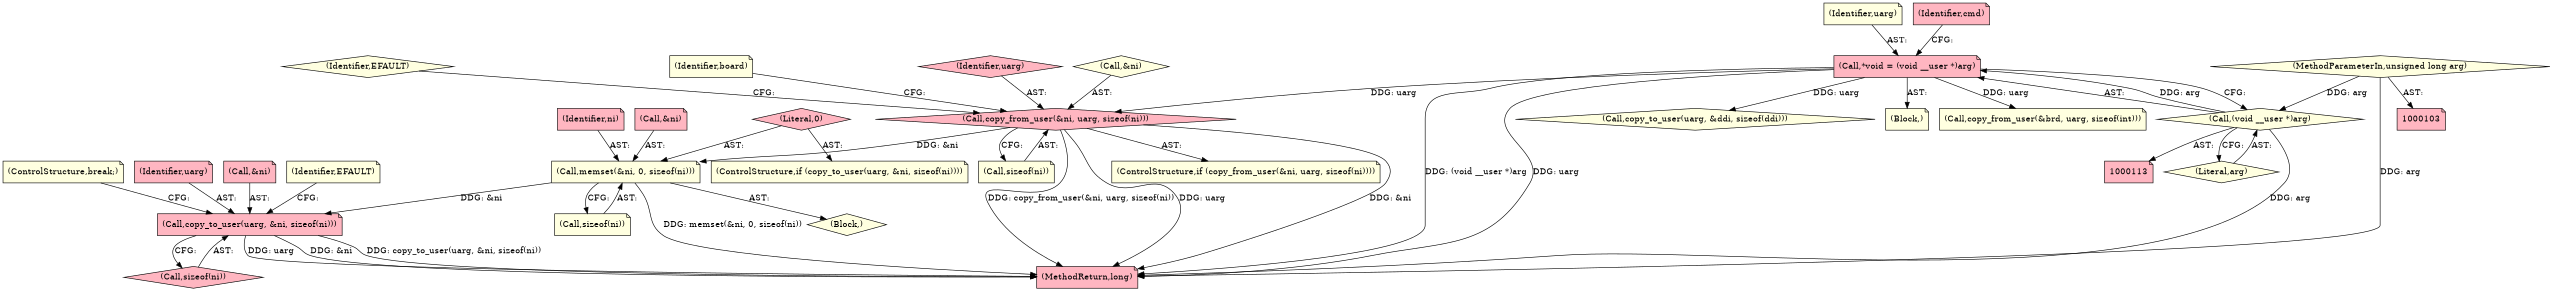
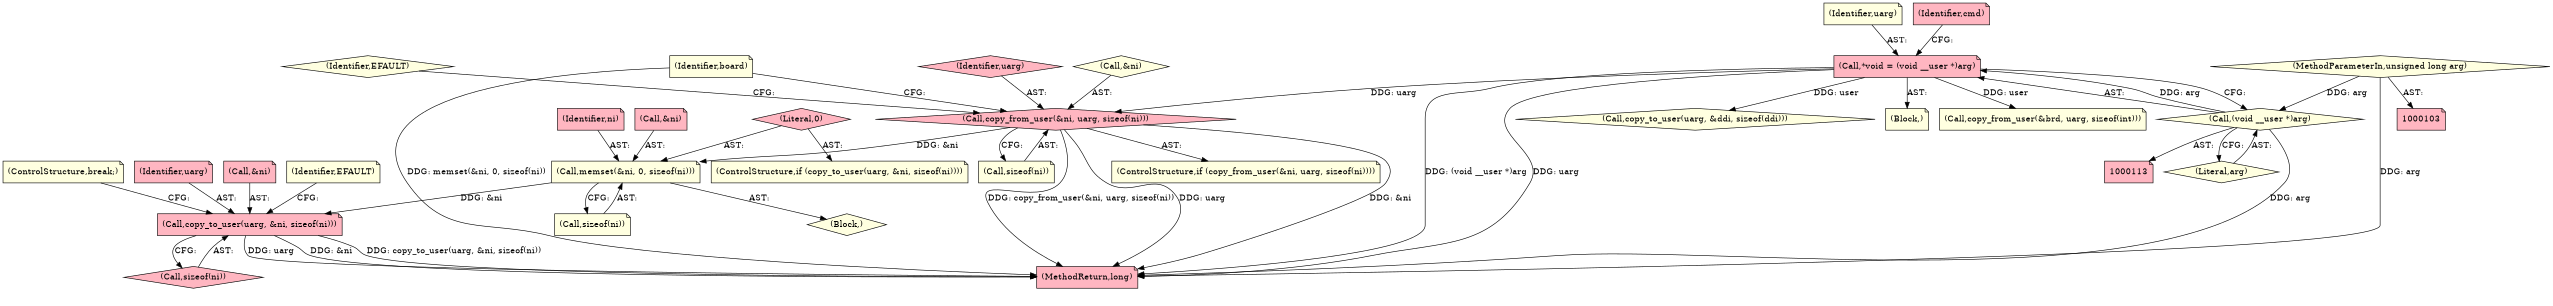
(1836, 93) -> (1836, 93)
(2006, 93) -> (2006, 93)
(815, 260) -> (545, 235)
